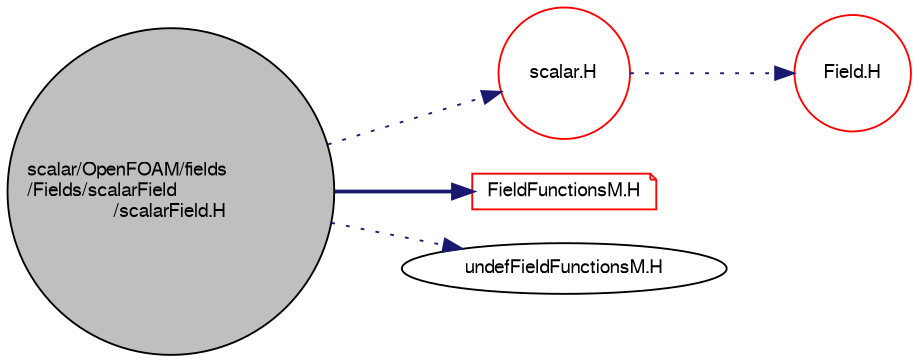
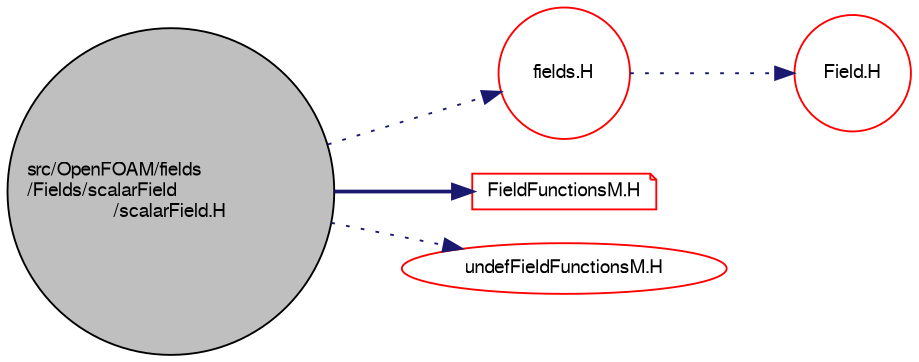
(564, 73) -> (564, 73)
(171, 192) -> (171, 192)
(564, 269) -> (564, 269)
